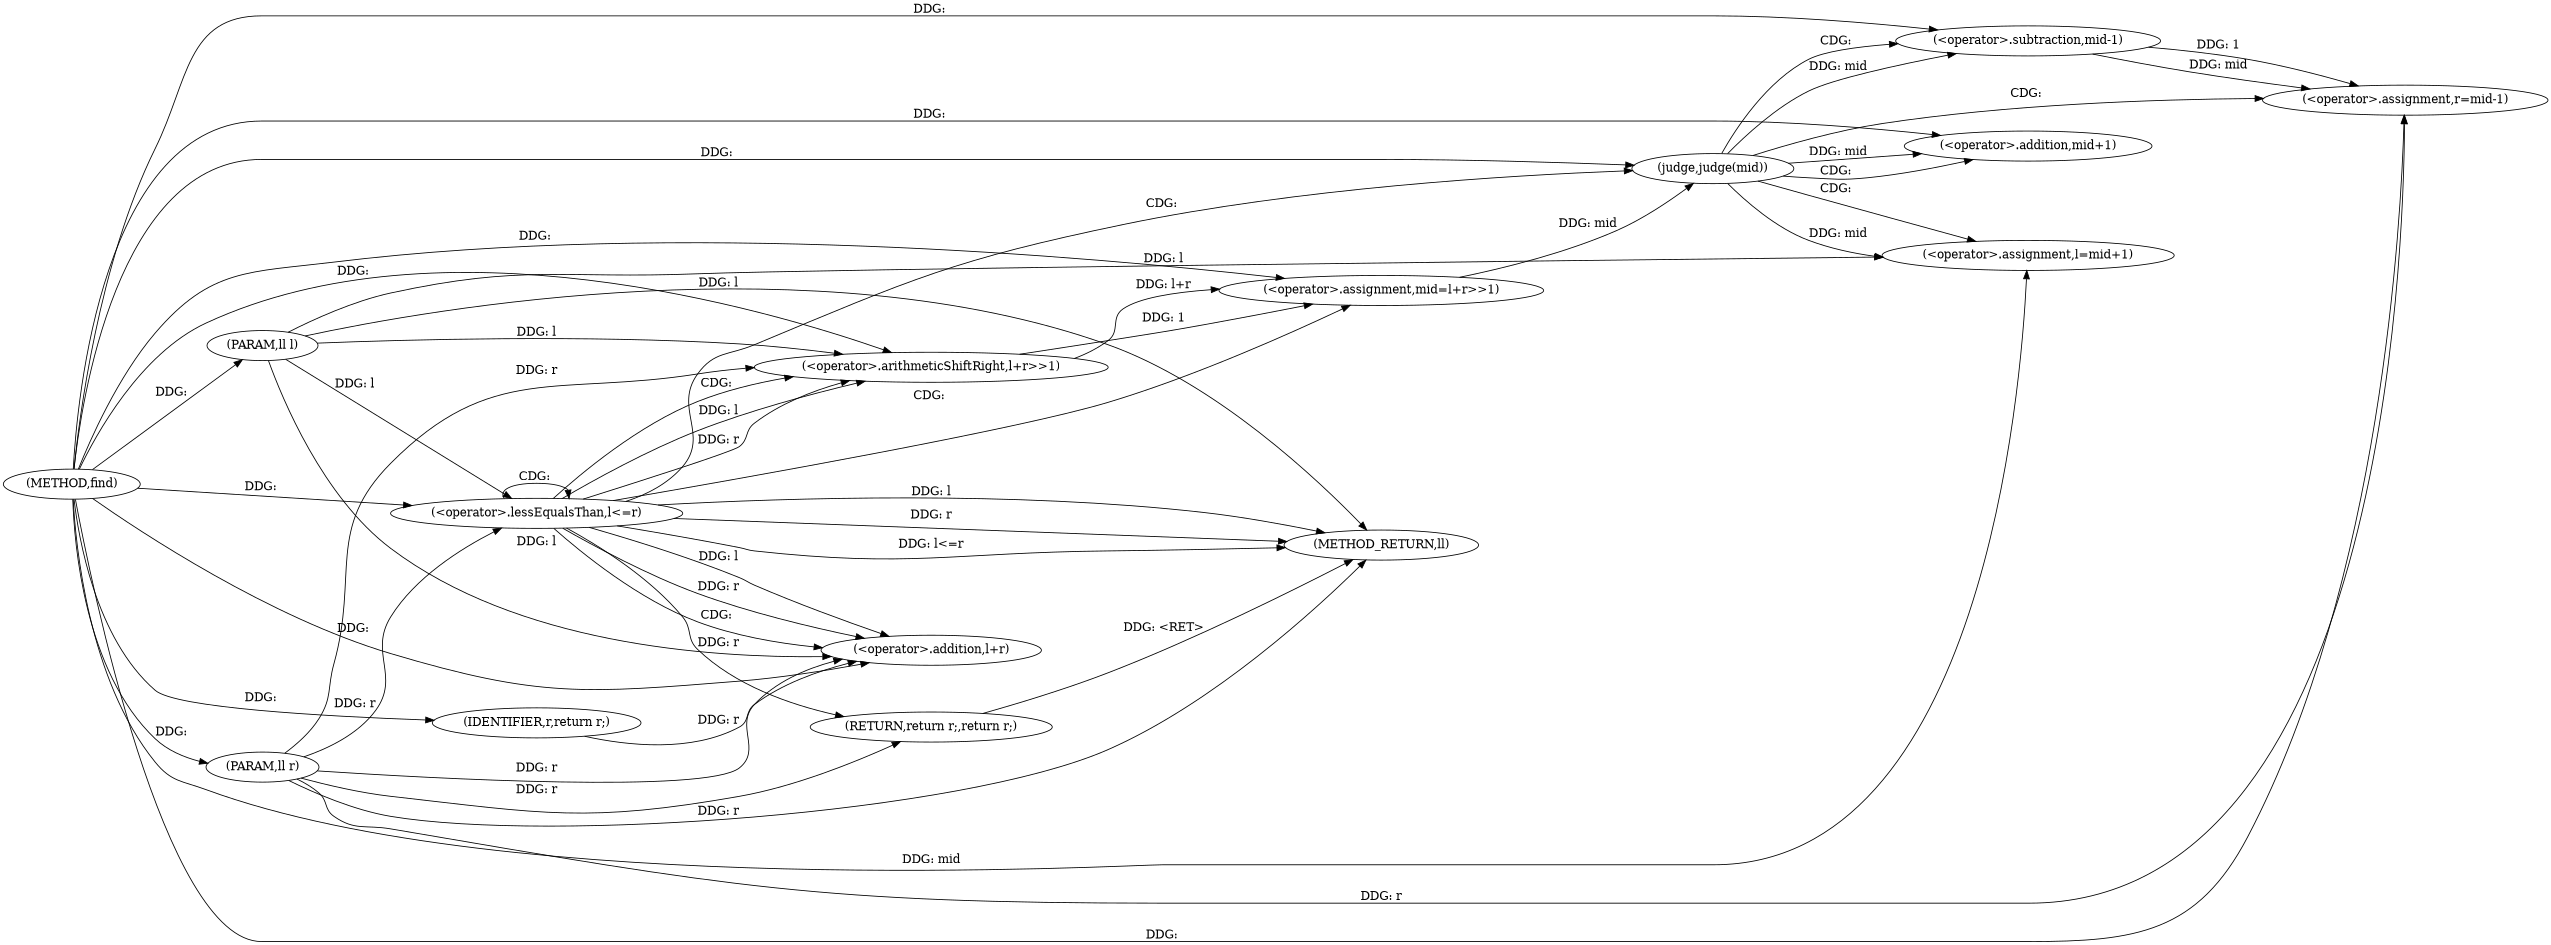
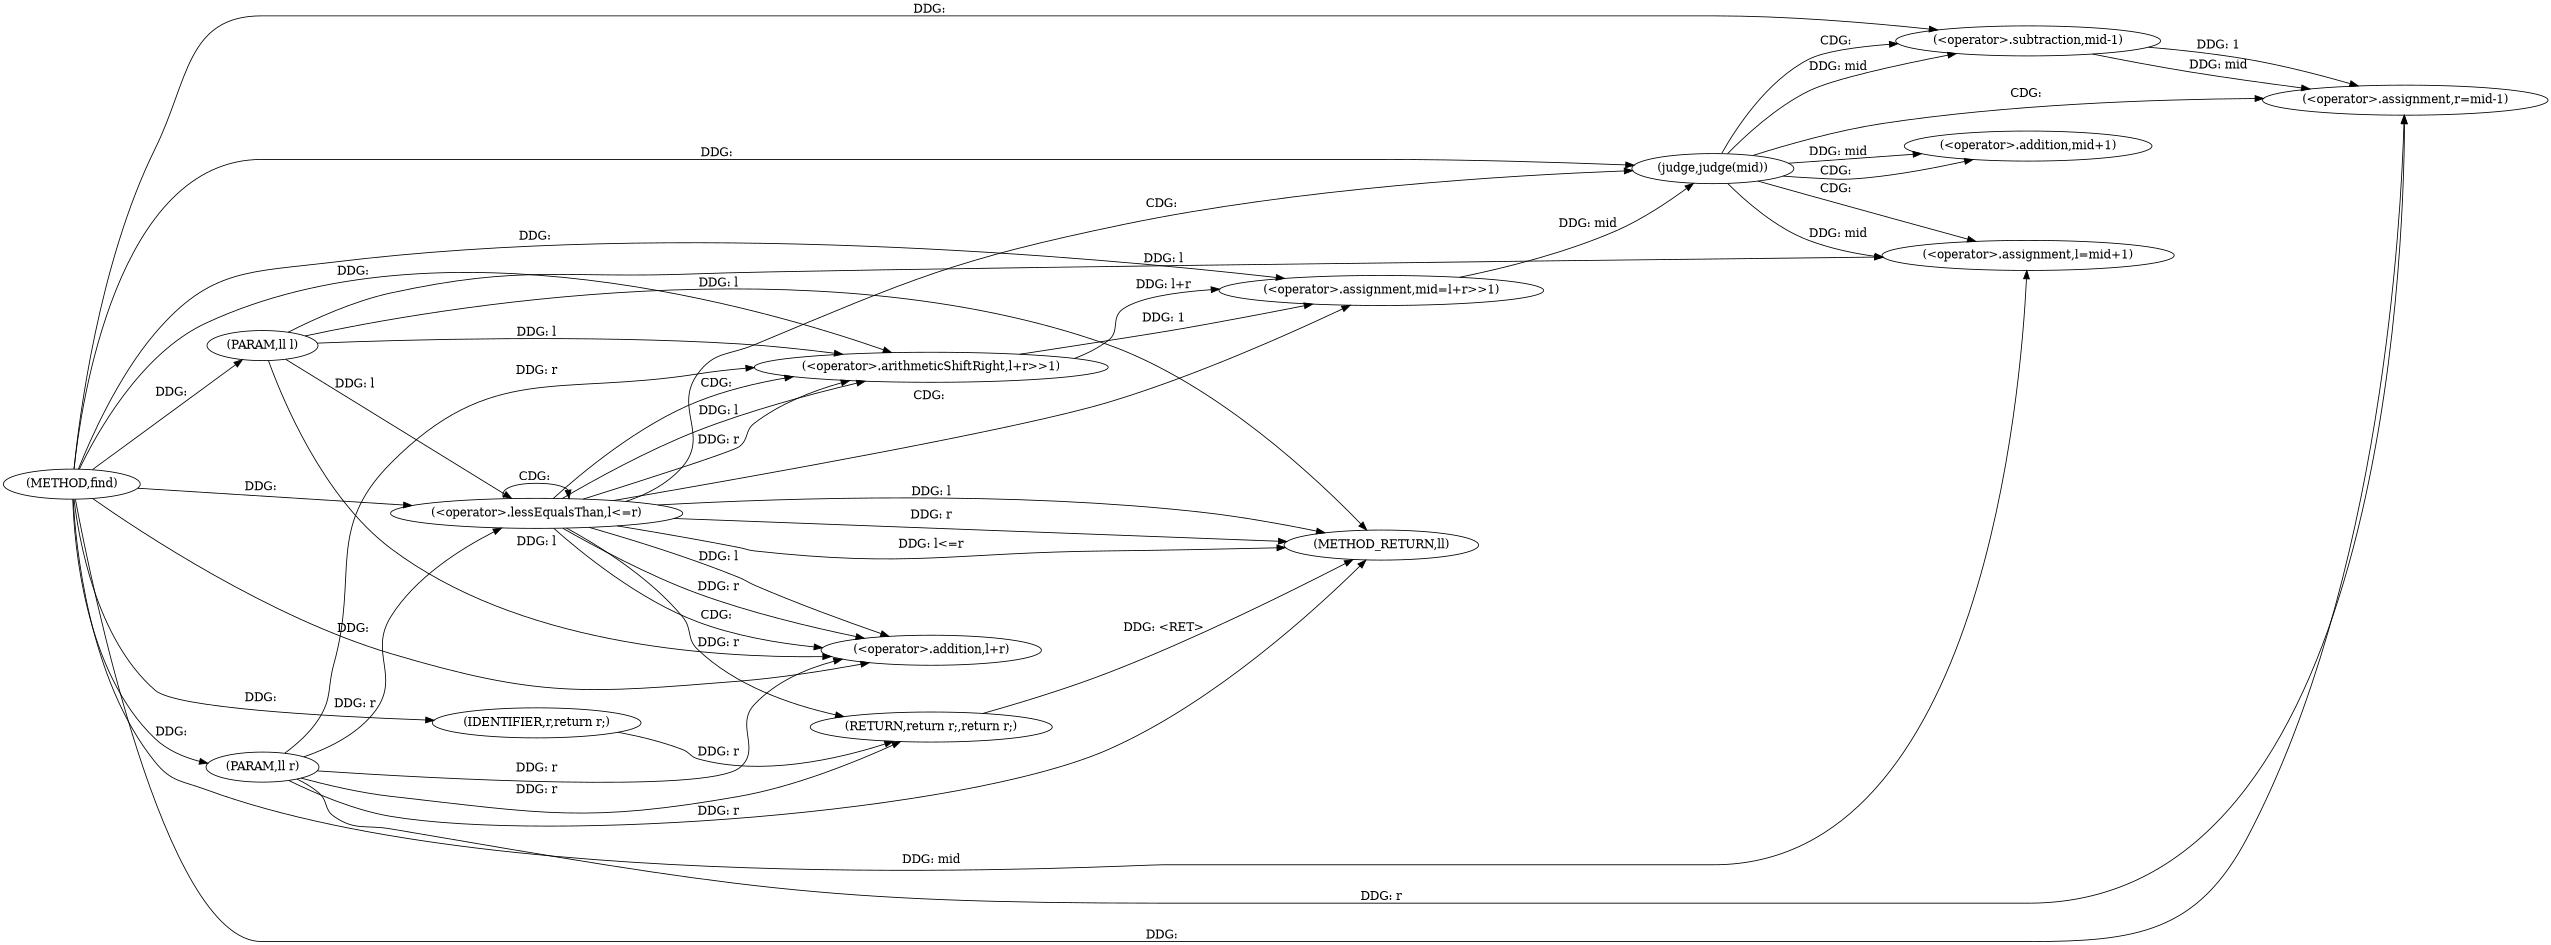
(882, 121) -> none
(727, 732) -> (750, 766)
